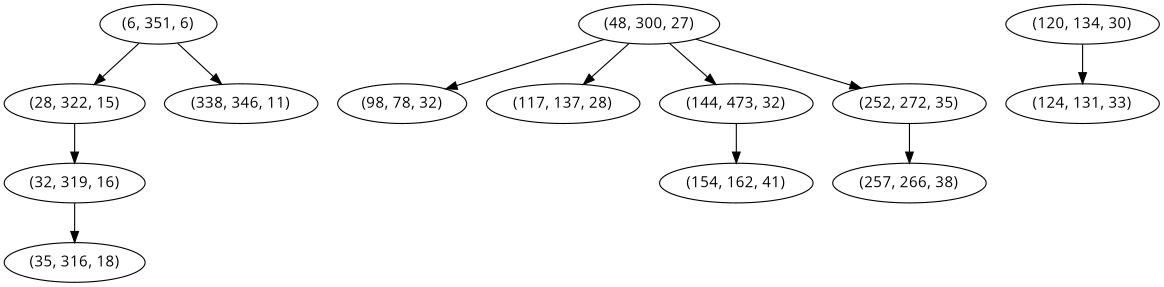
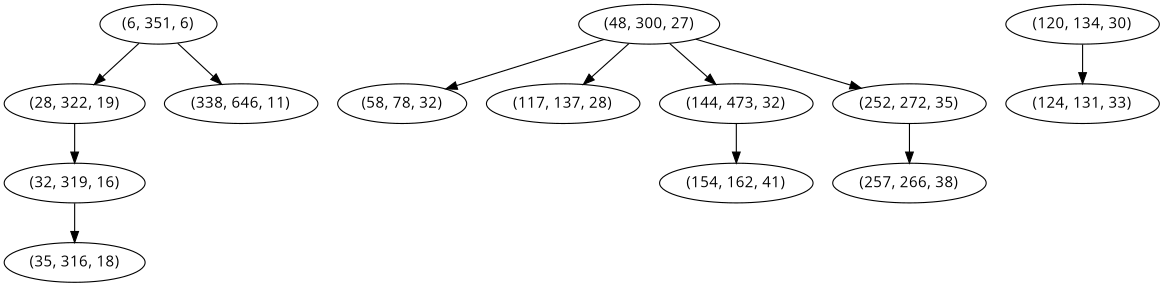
(75, 104) -> (75, 104)
(241, 104) -> (241, 104)
(402, 104) -> (402, 104)
